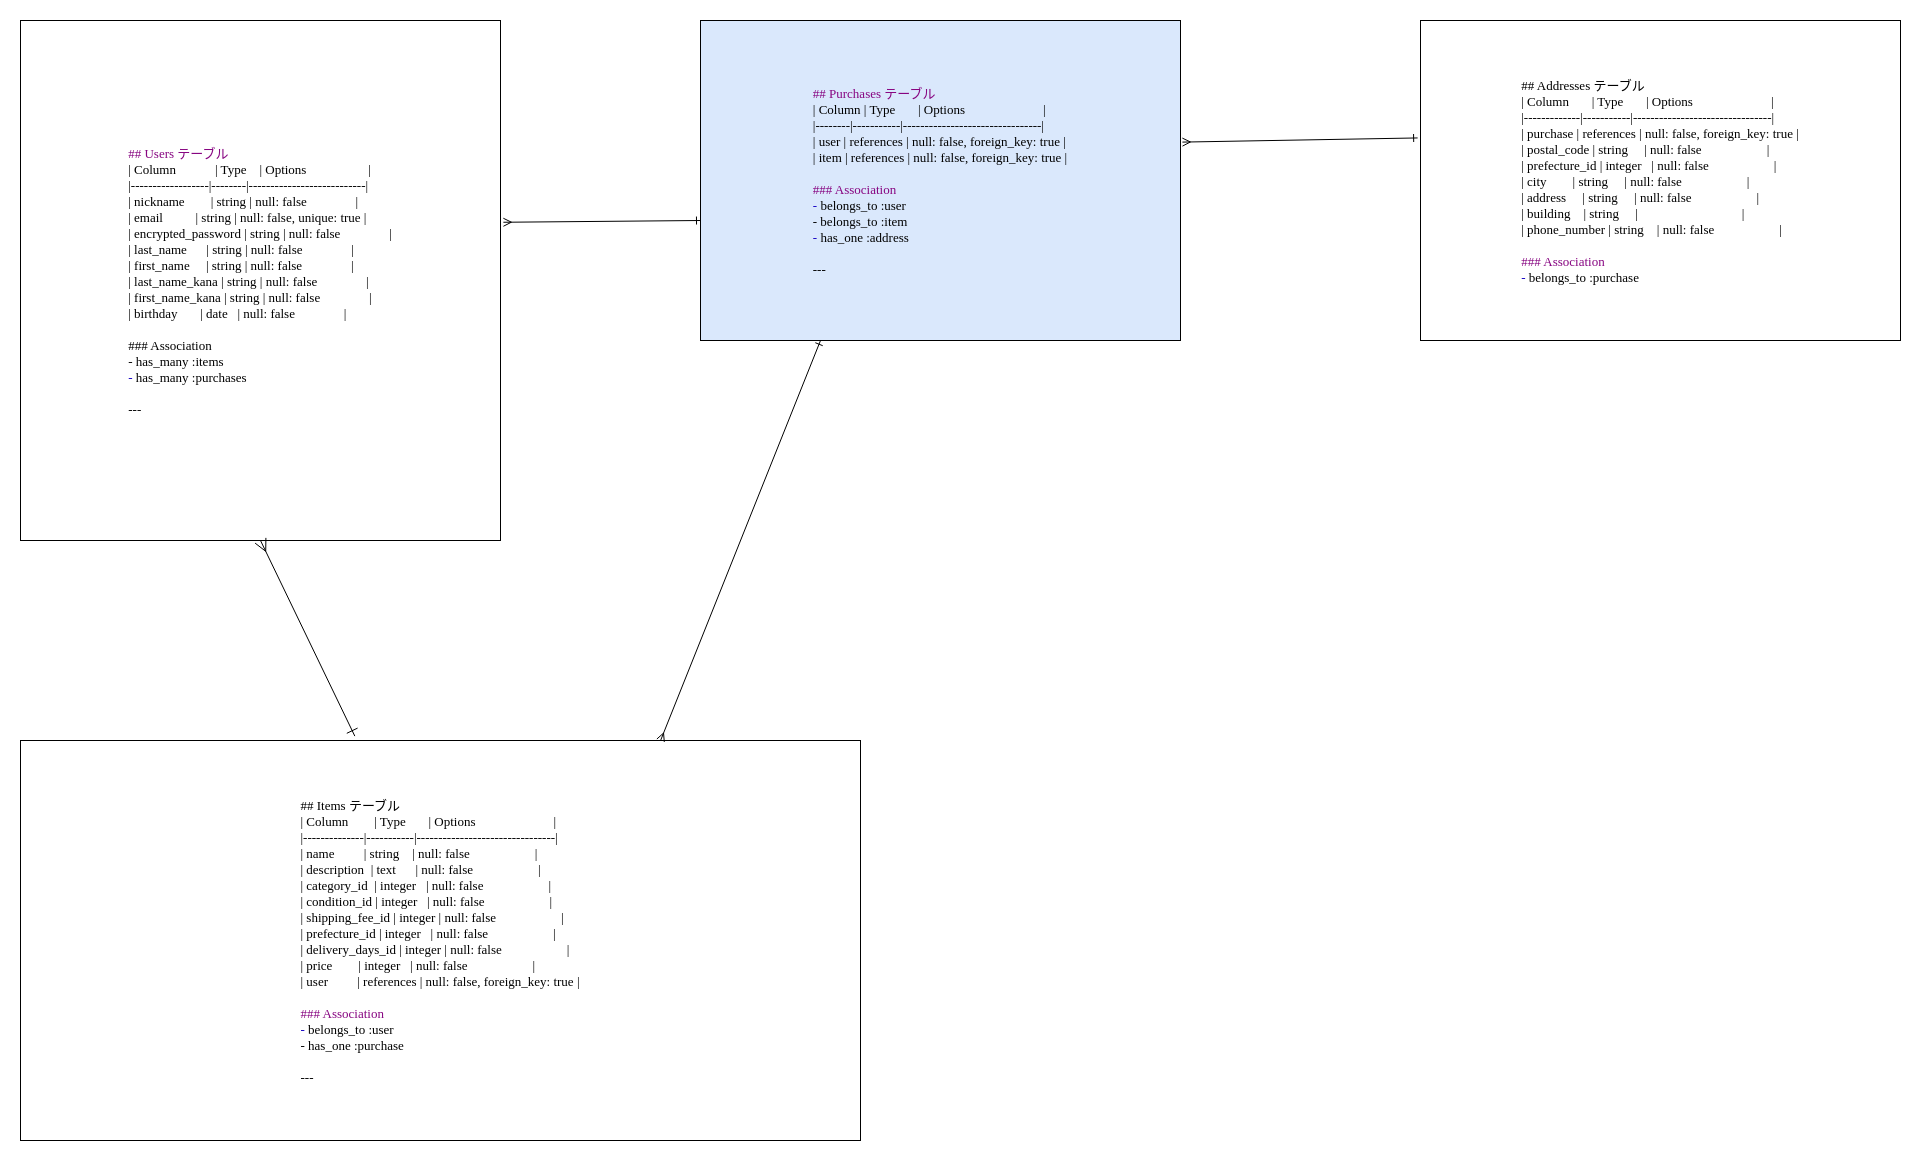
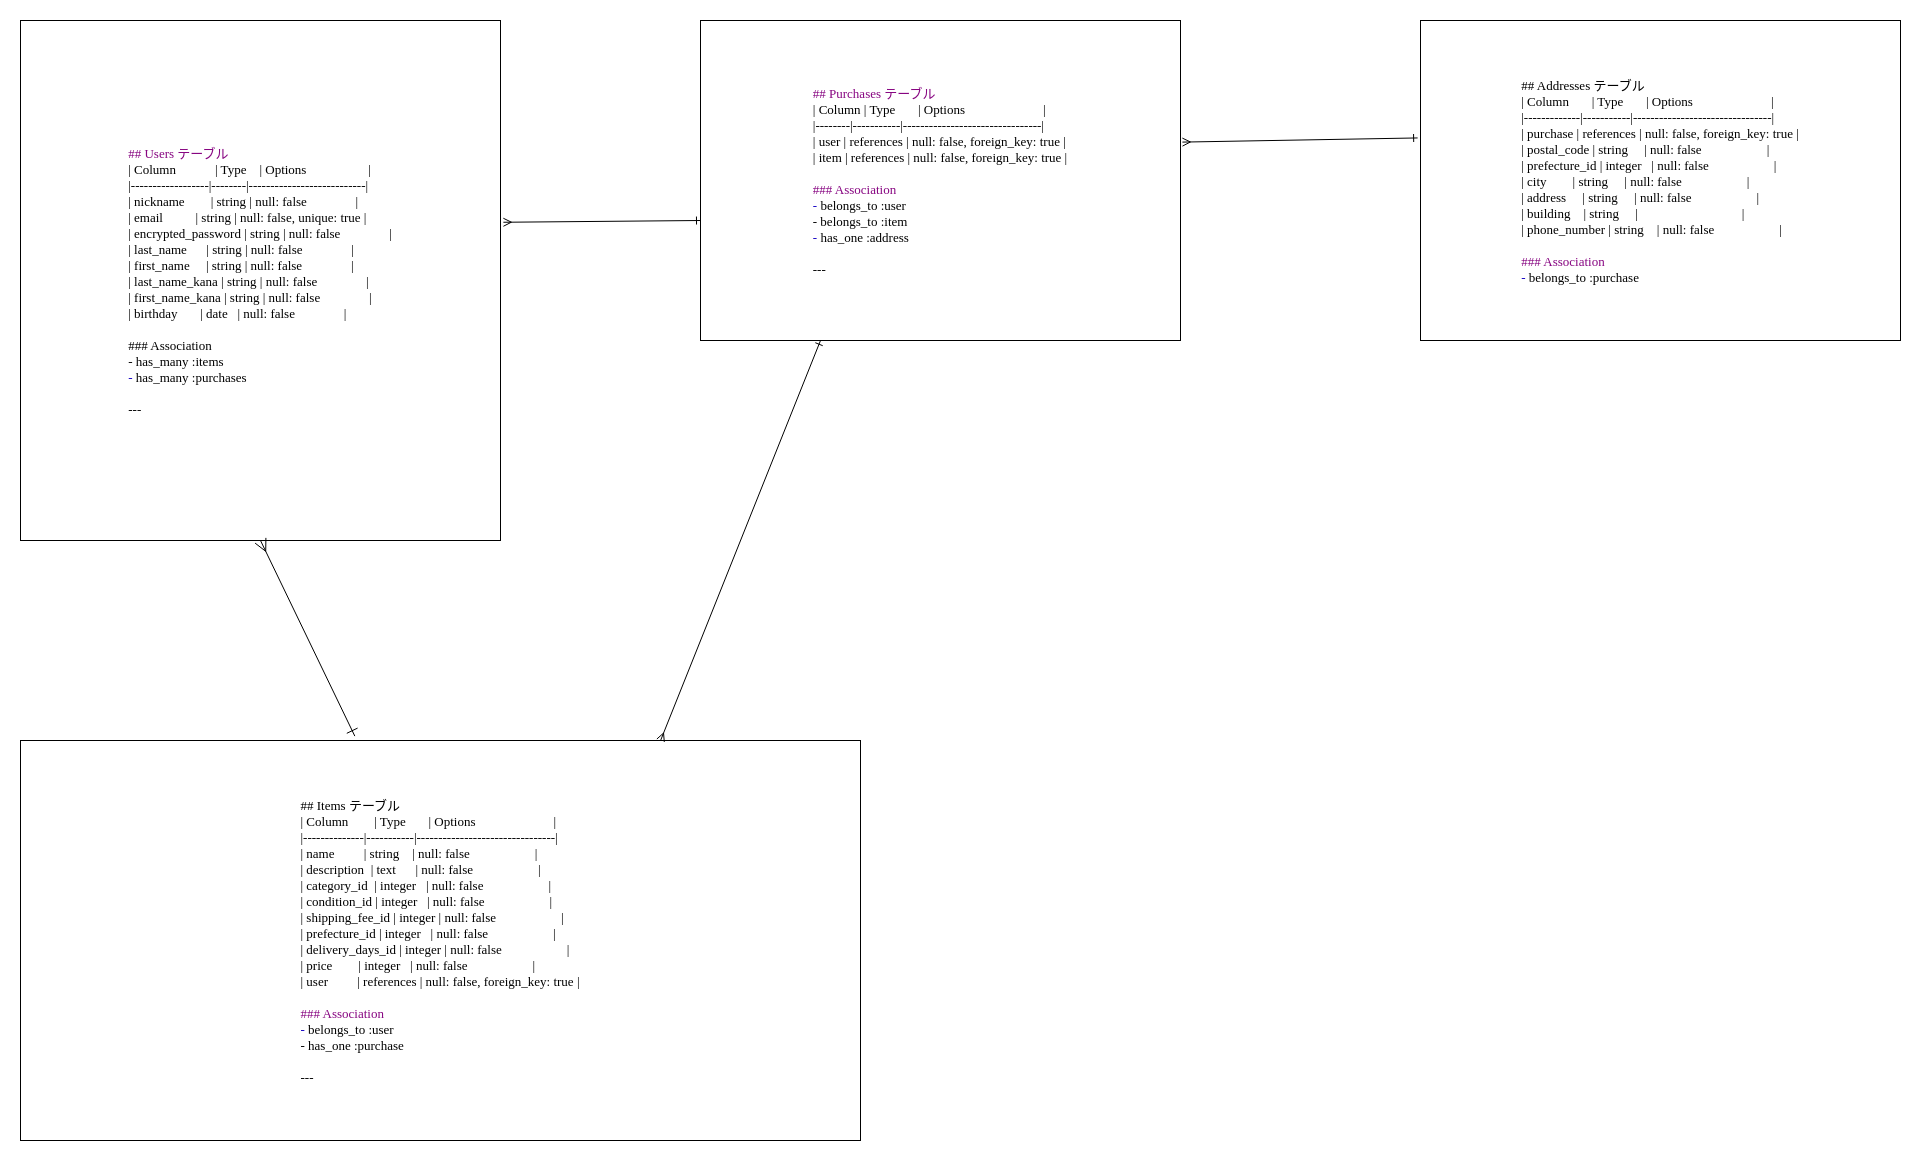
(941, 181) -> (941, 181)
